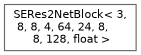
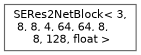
(70, 28) -> (70, 28)
